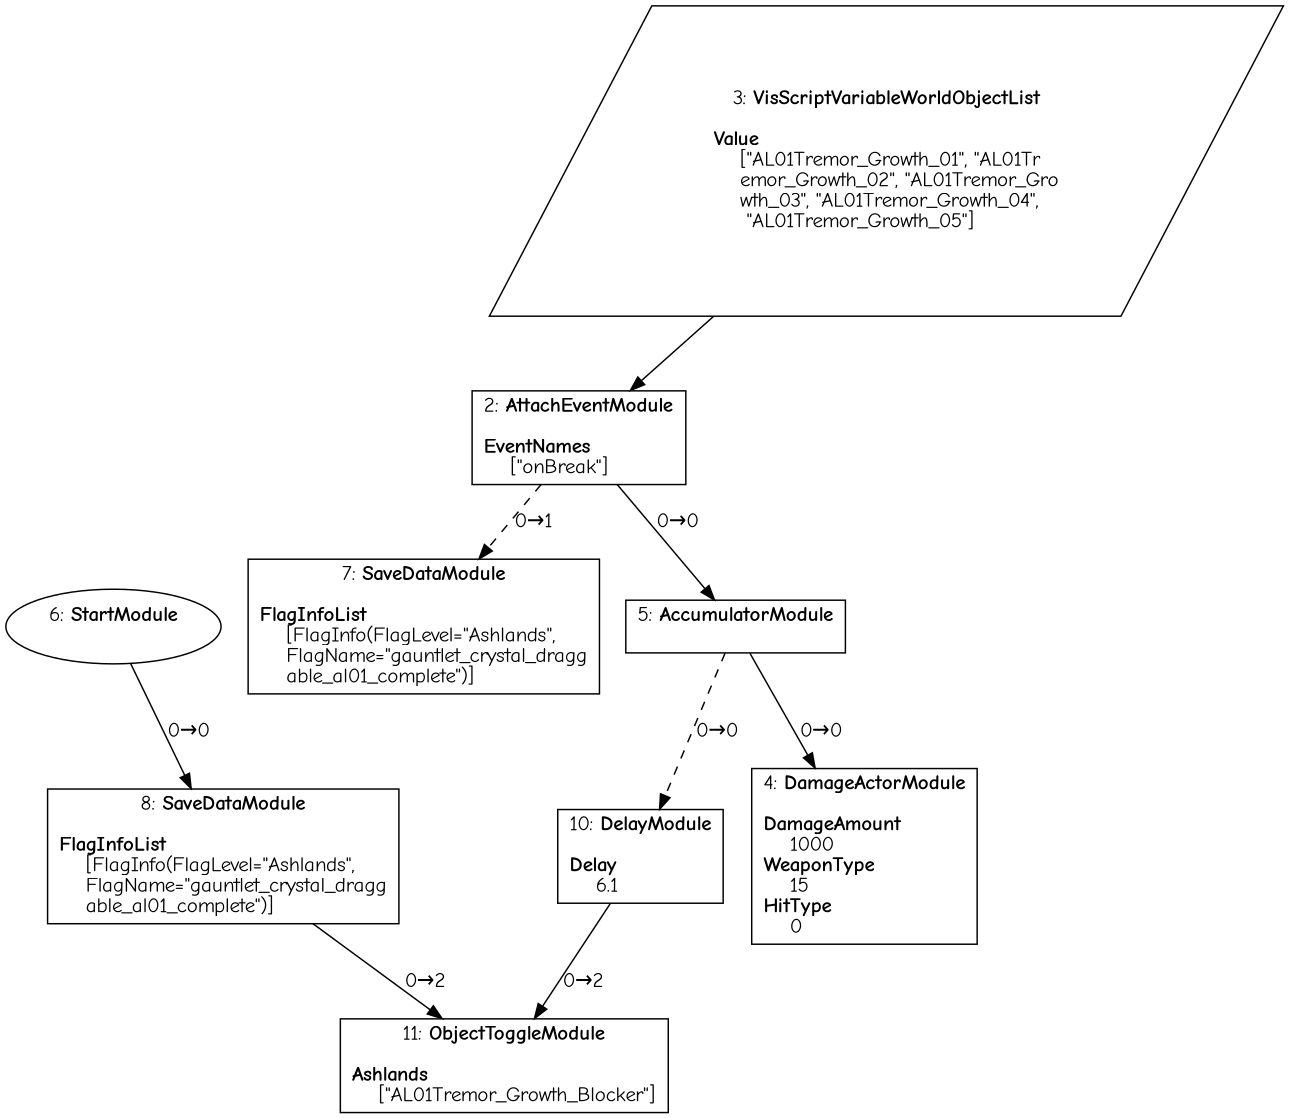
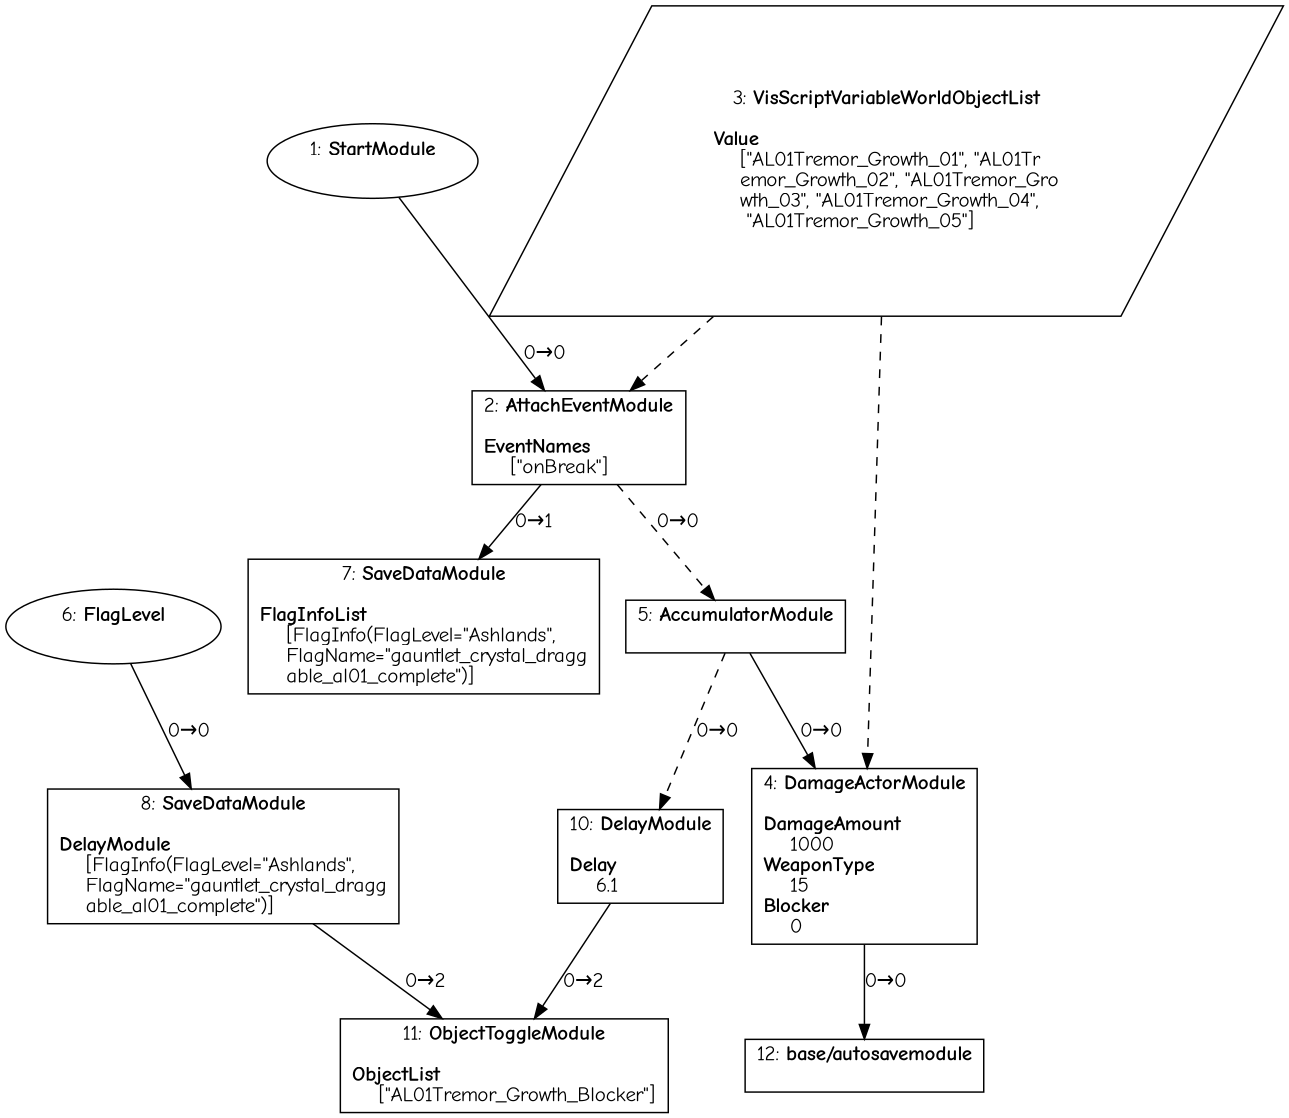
none -> (373, 161)
(678, 348) -> (678, 348)
(515, 516) -> (515, 516)
none -> (875, 535)
(661, 537) -> (661, 537)
(124, 615) -> (124, 615)
(113, 845) -> (115, 845)
(798, 906) -> (797, 906)
none -> (864, 1066)
(390, 1074) -> (397, 1074)
